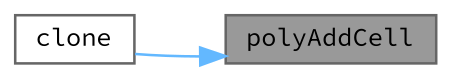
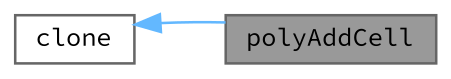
(168, 56) -> (193, 22)
